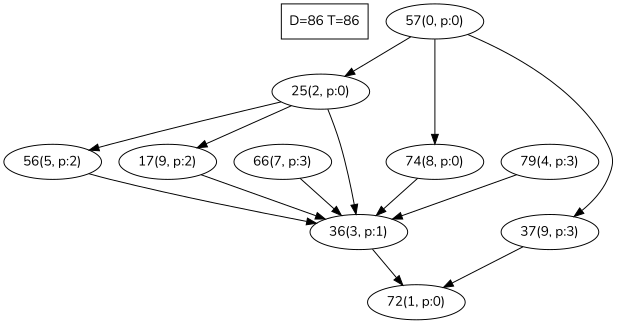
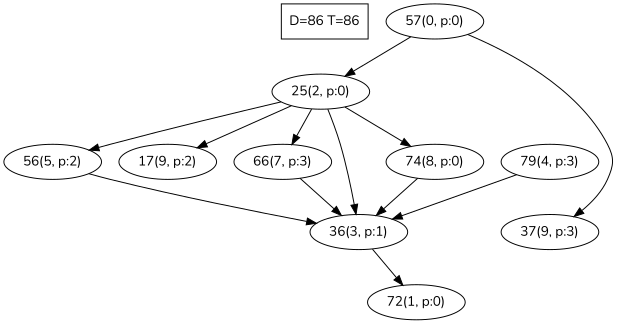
(435, 87) -> (374, 124)
none -> (304, 123)
(258, 195) -> none
(488, 265) -> none
